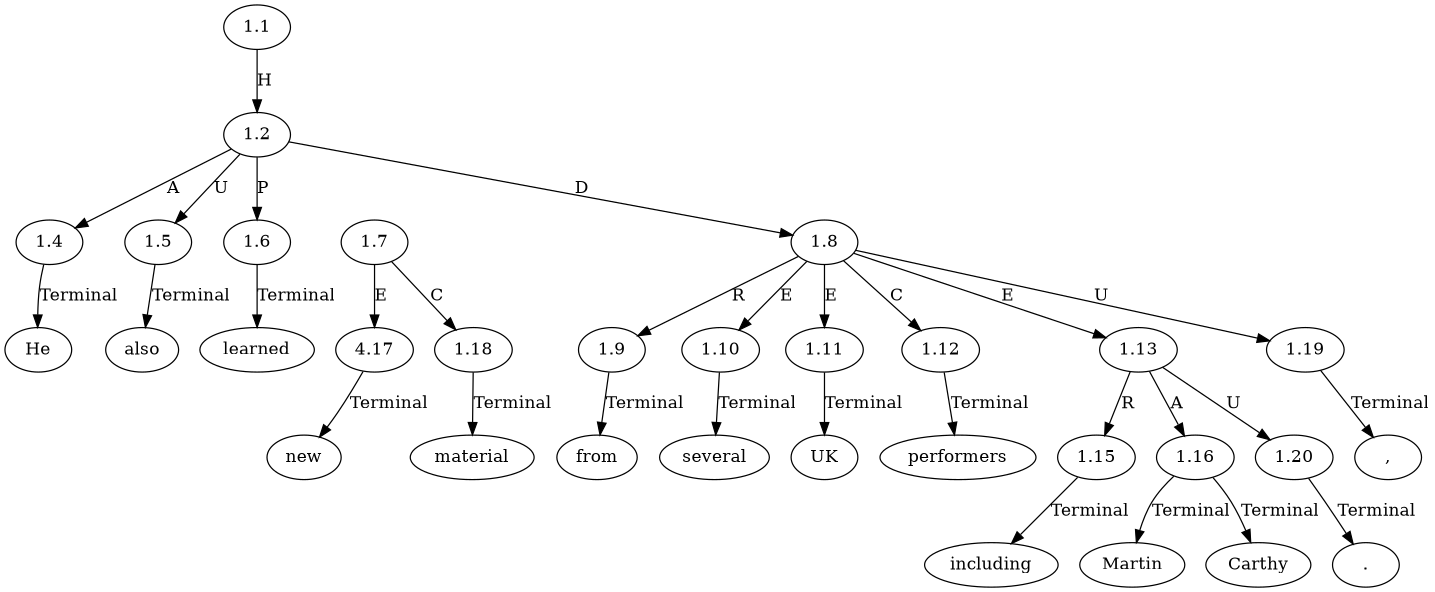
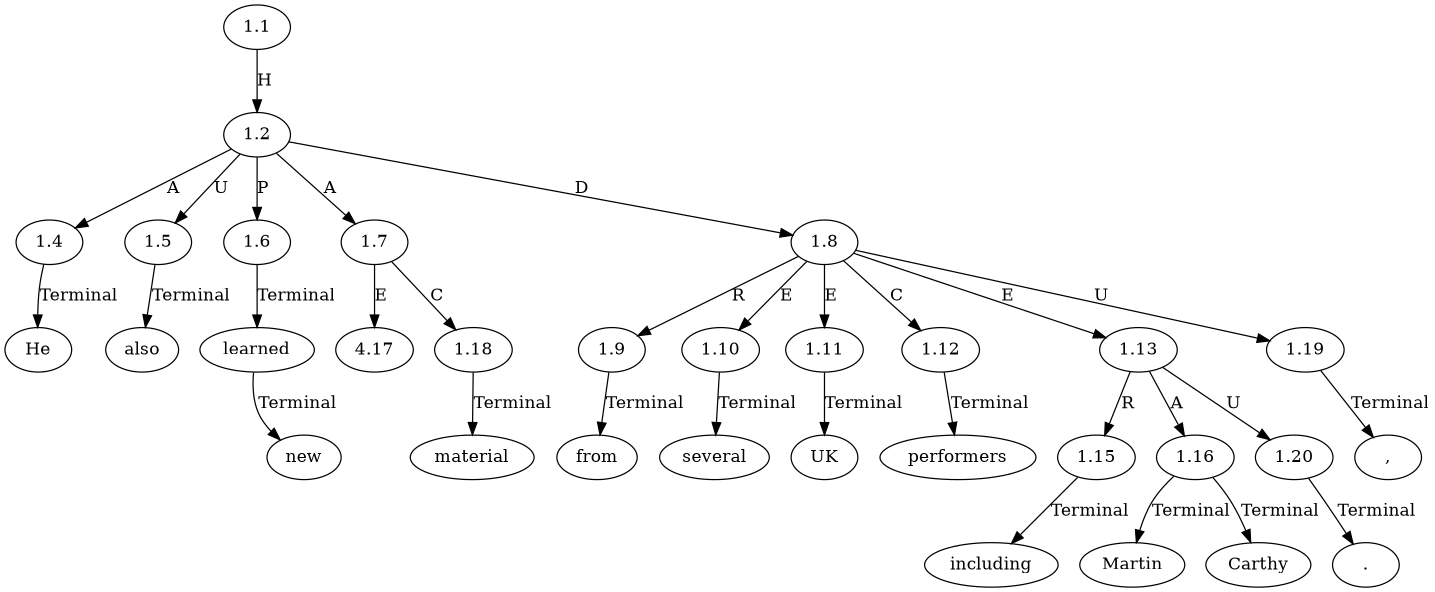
none -> (311, 184)
(346, 400) -> (255, 404)
